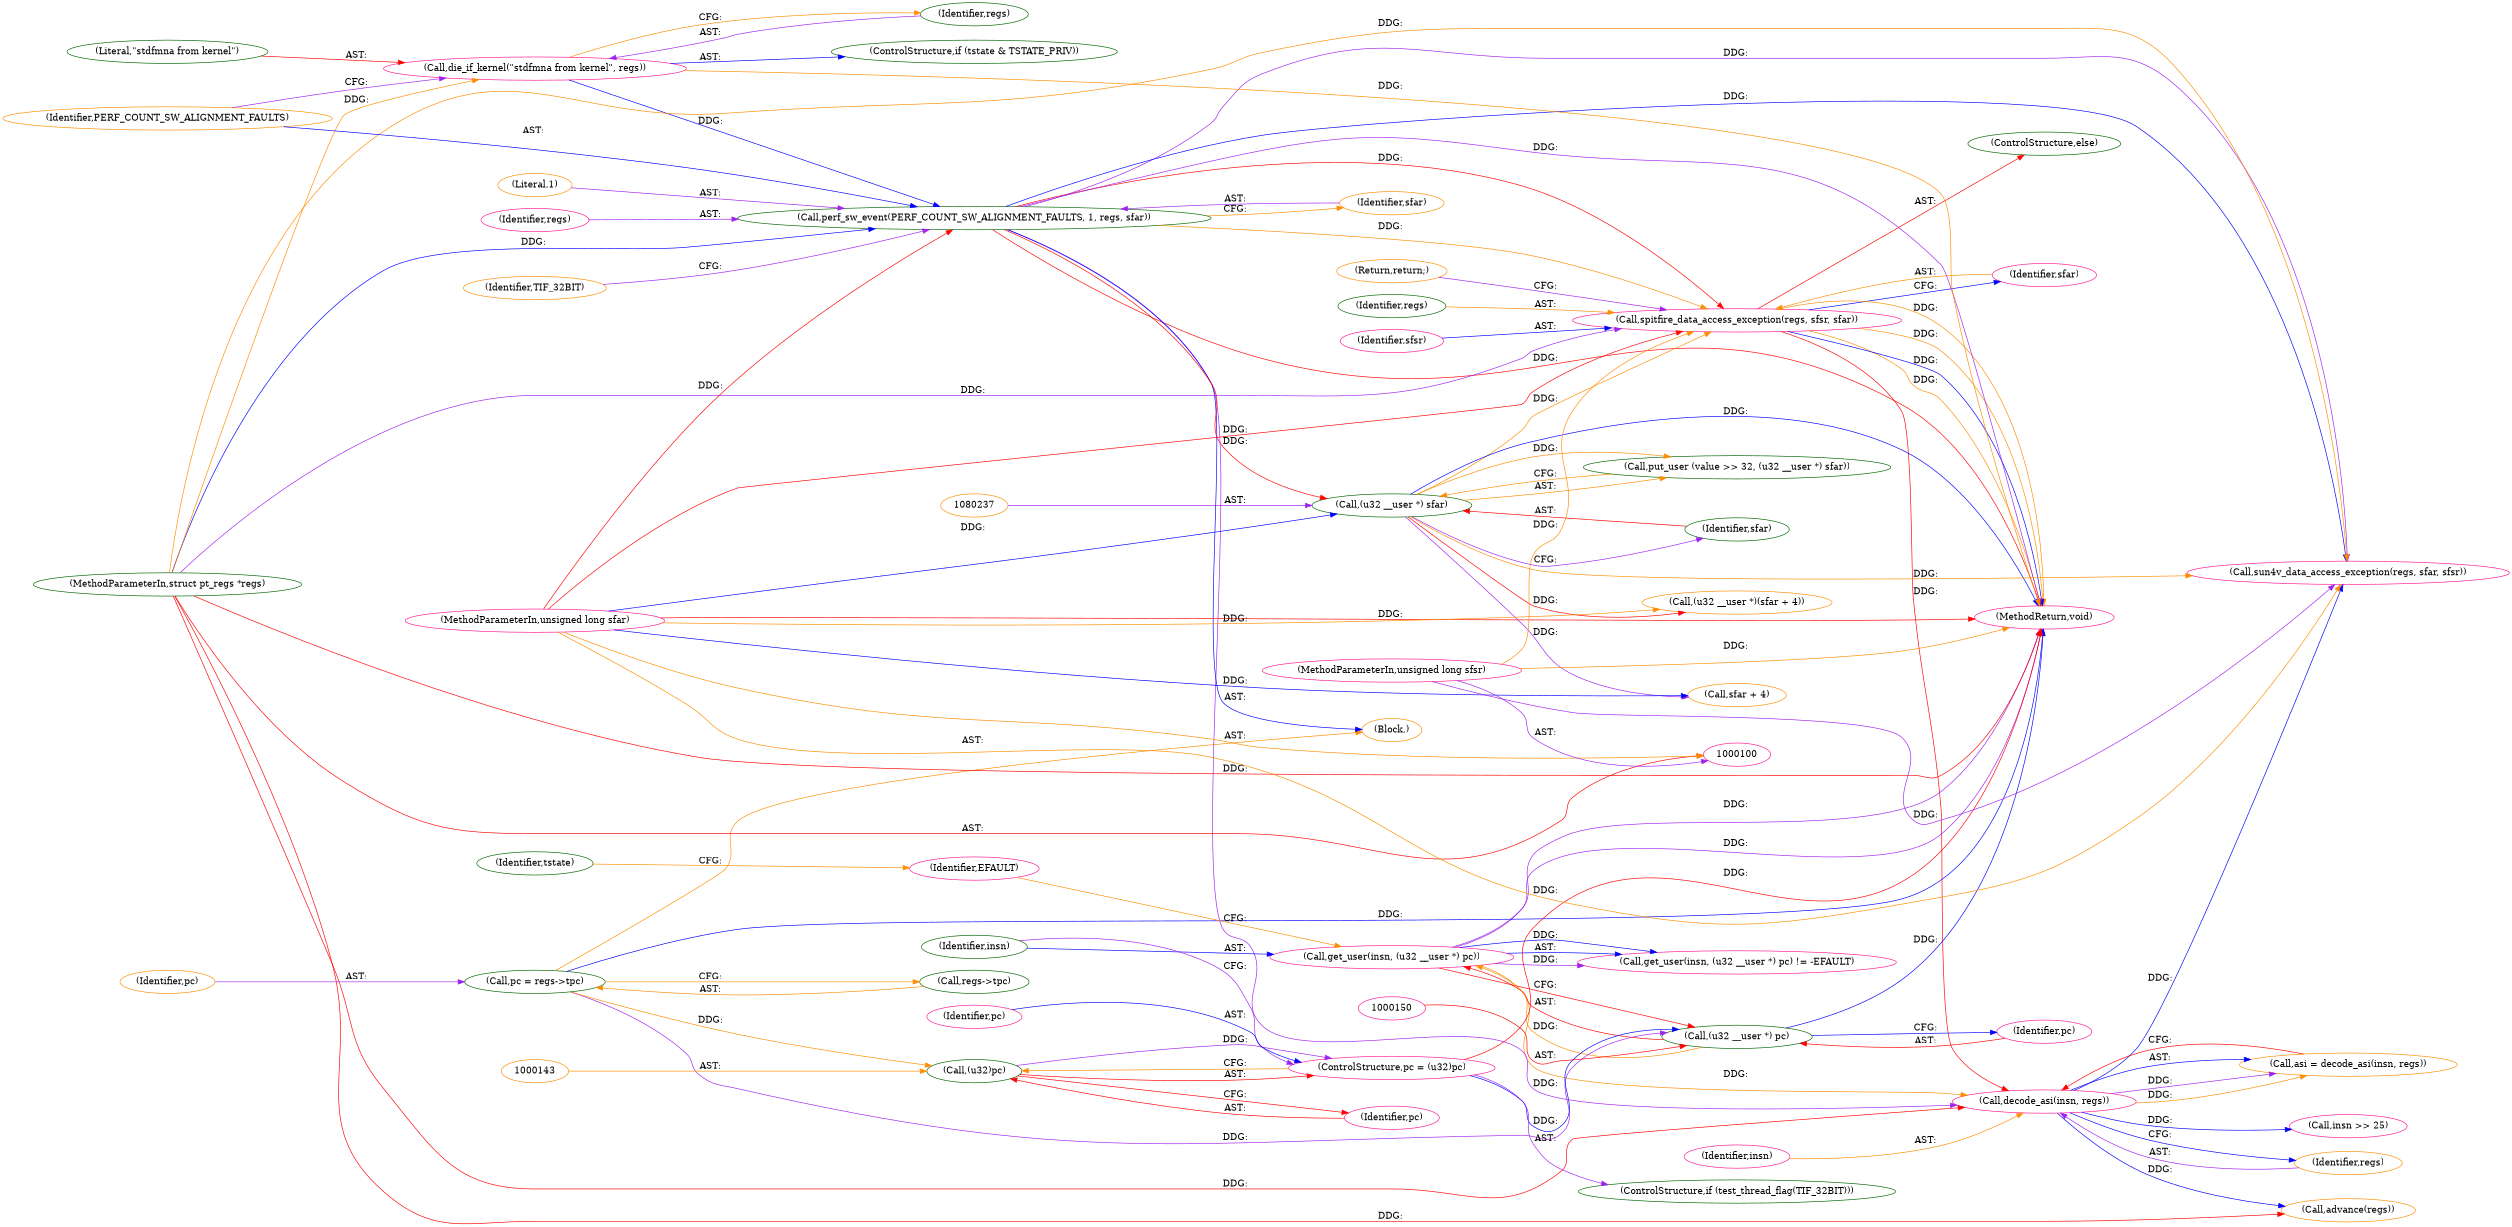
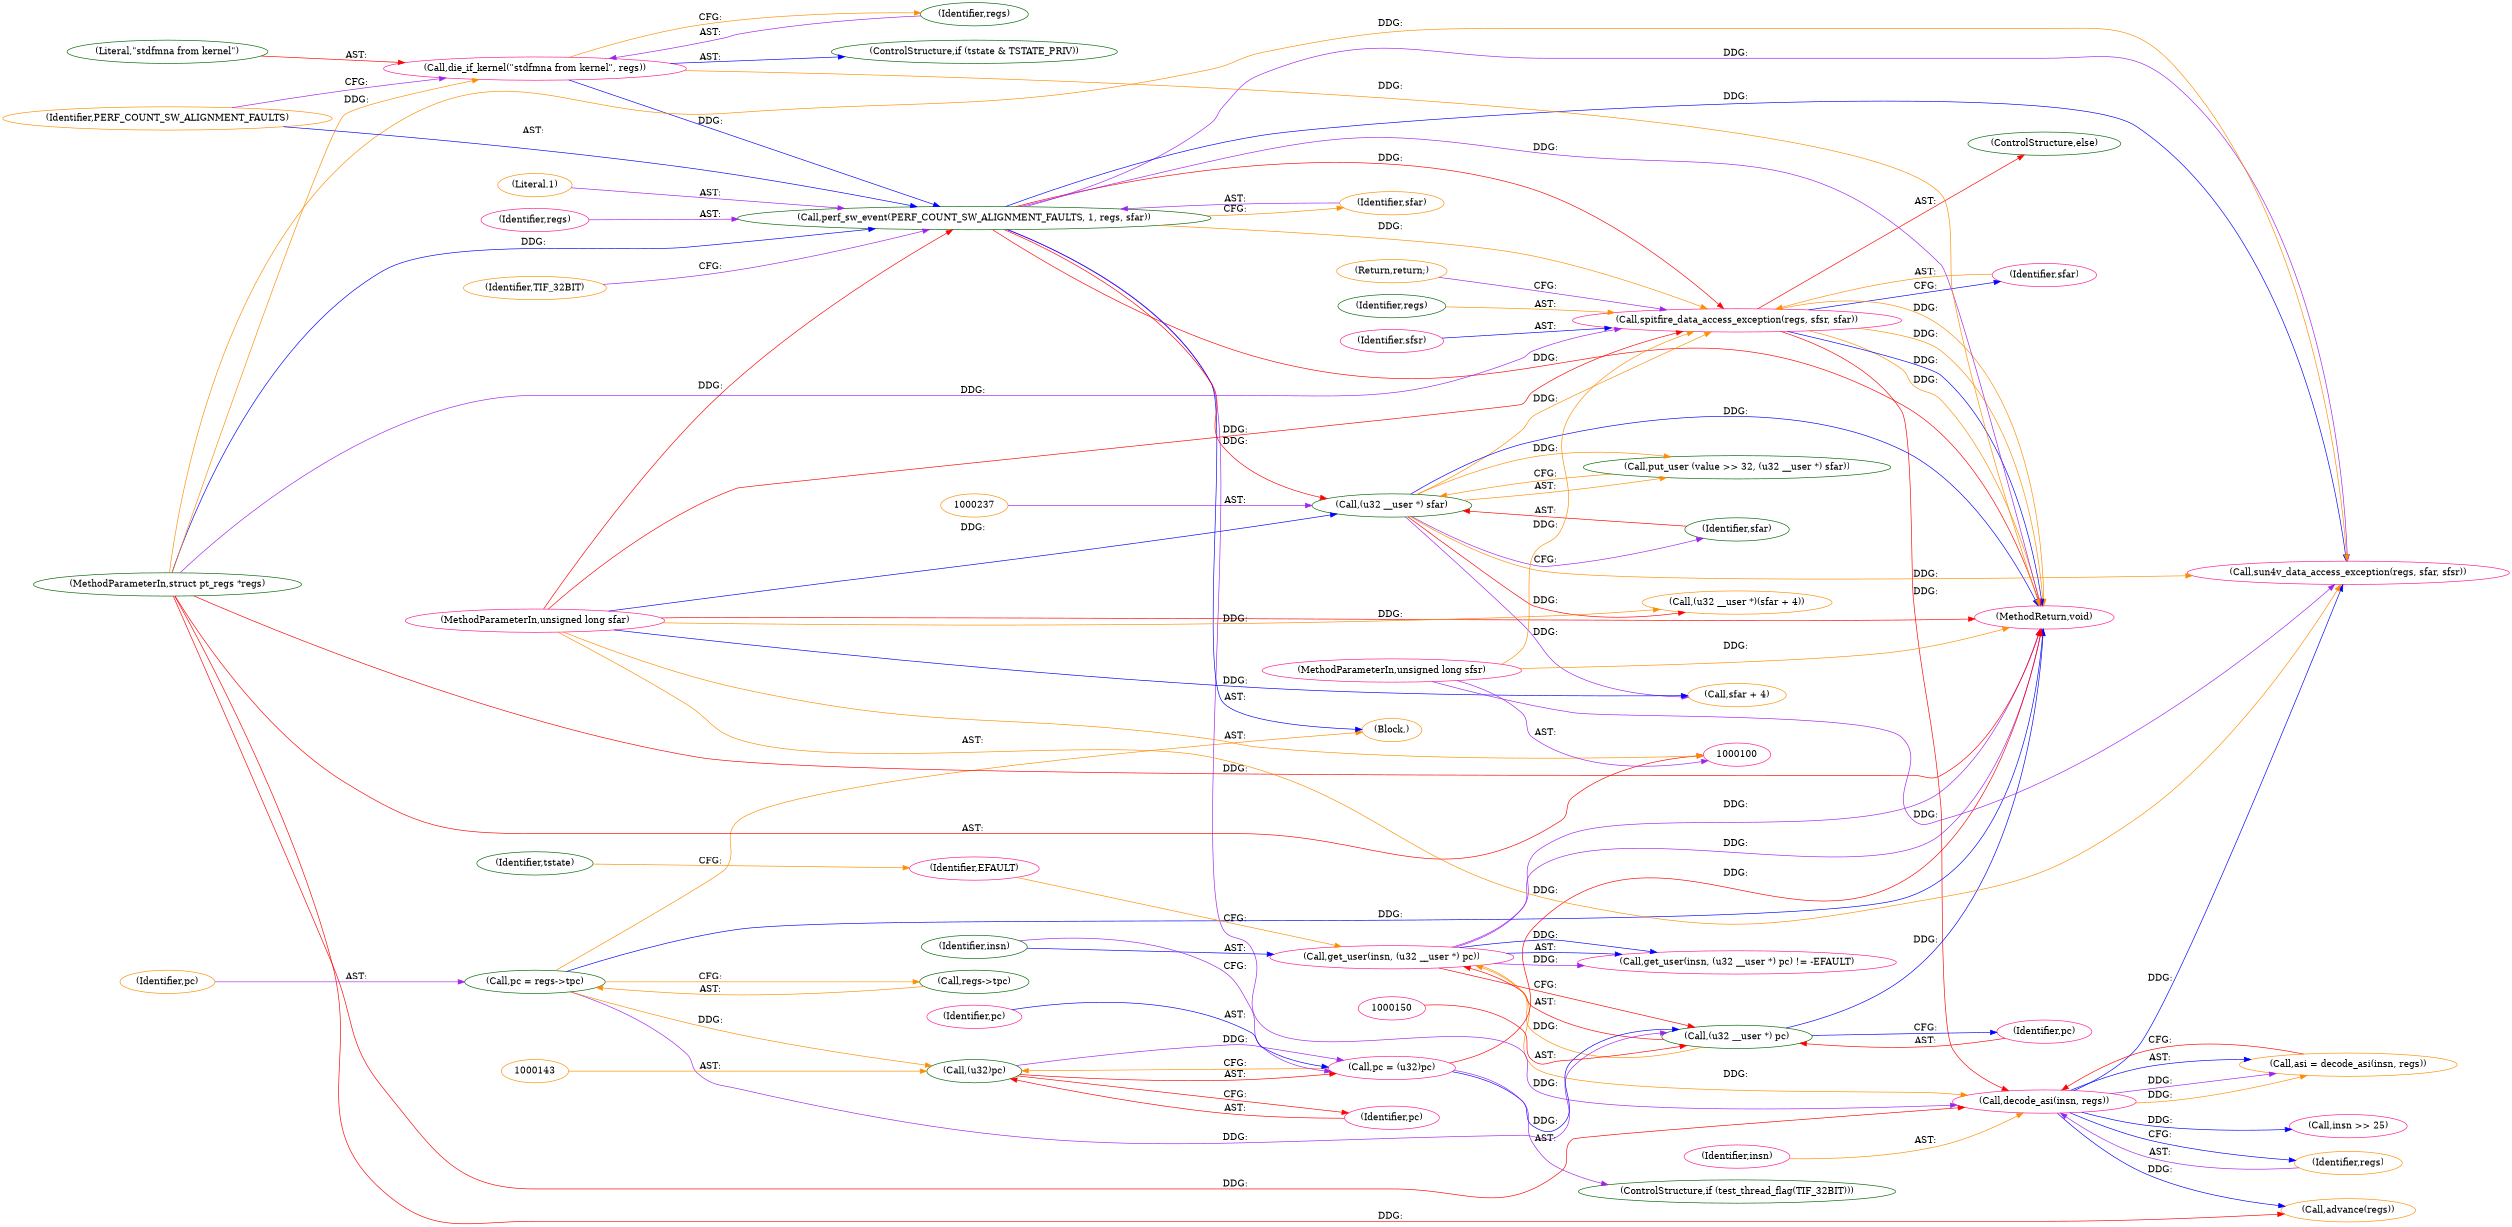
(974, 505) -> (974, 505)
(1392, 1068) -> (1392, 1068)
